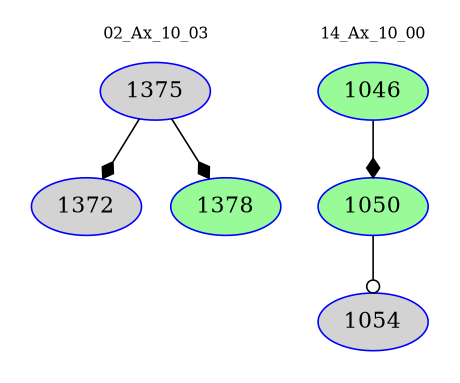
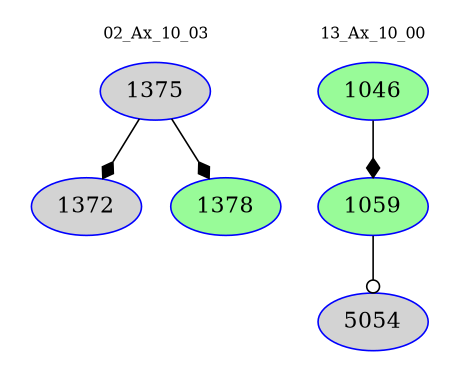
(373, 34) -> (373, 34)
(373, 207) -> (373, 207)
(373, 322) -> (373, 322)
